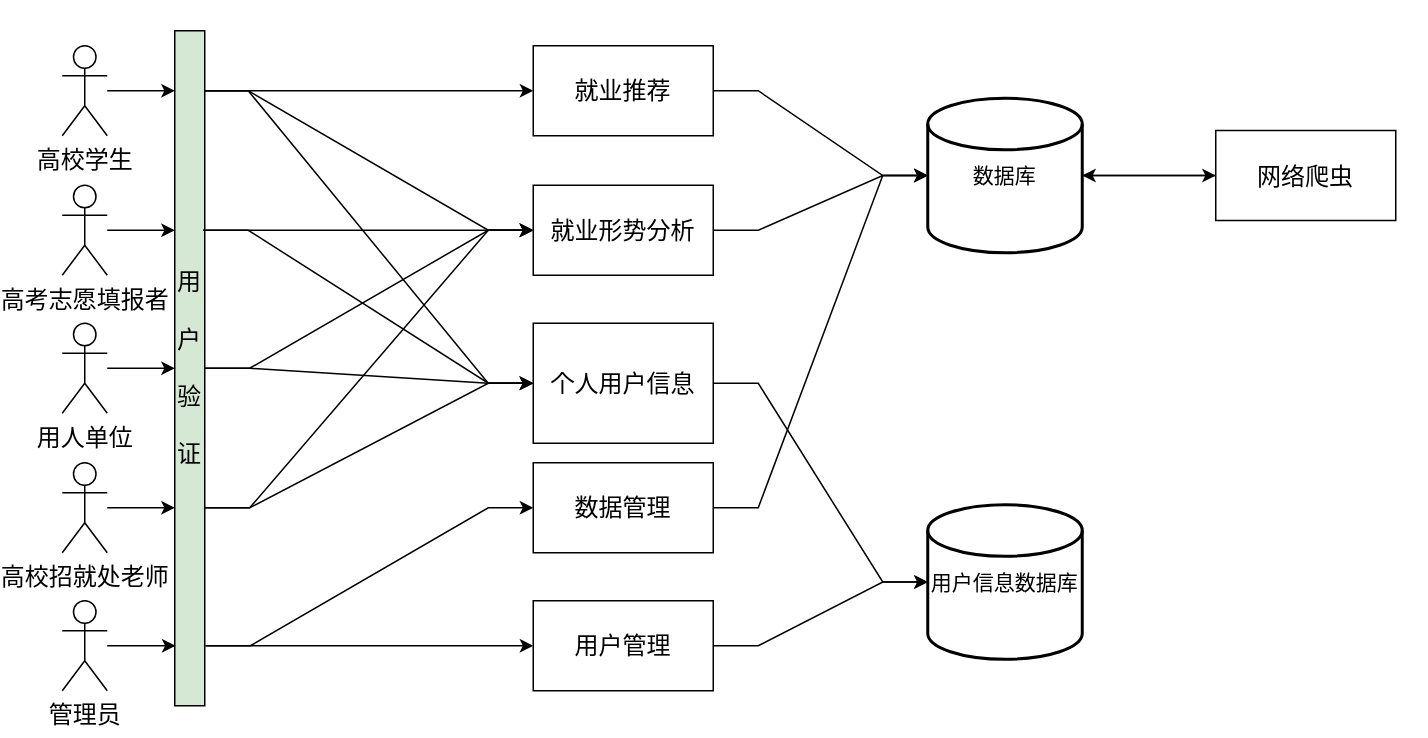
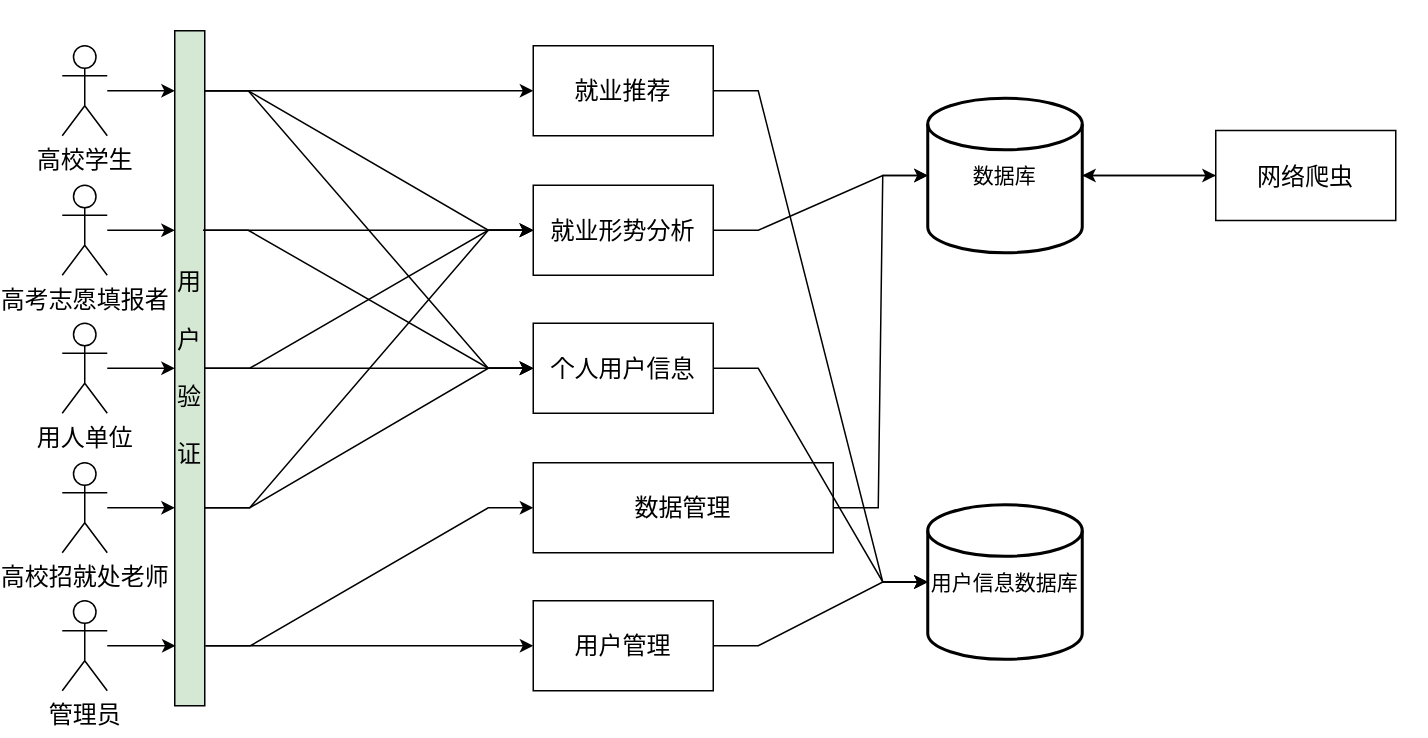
(818, 131) -> (819, 332)
(623, 383) -> (623, 368)
(623, 508) -> (683, 508)
